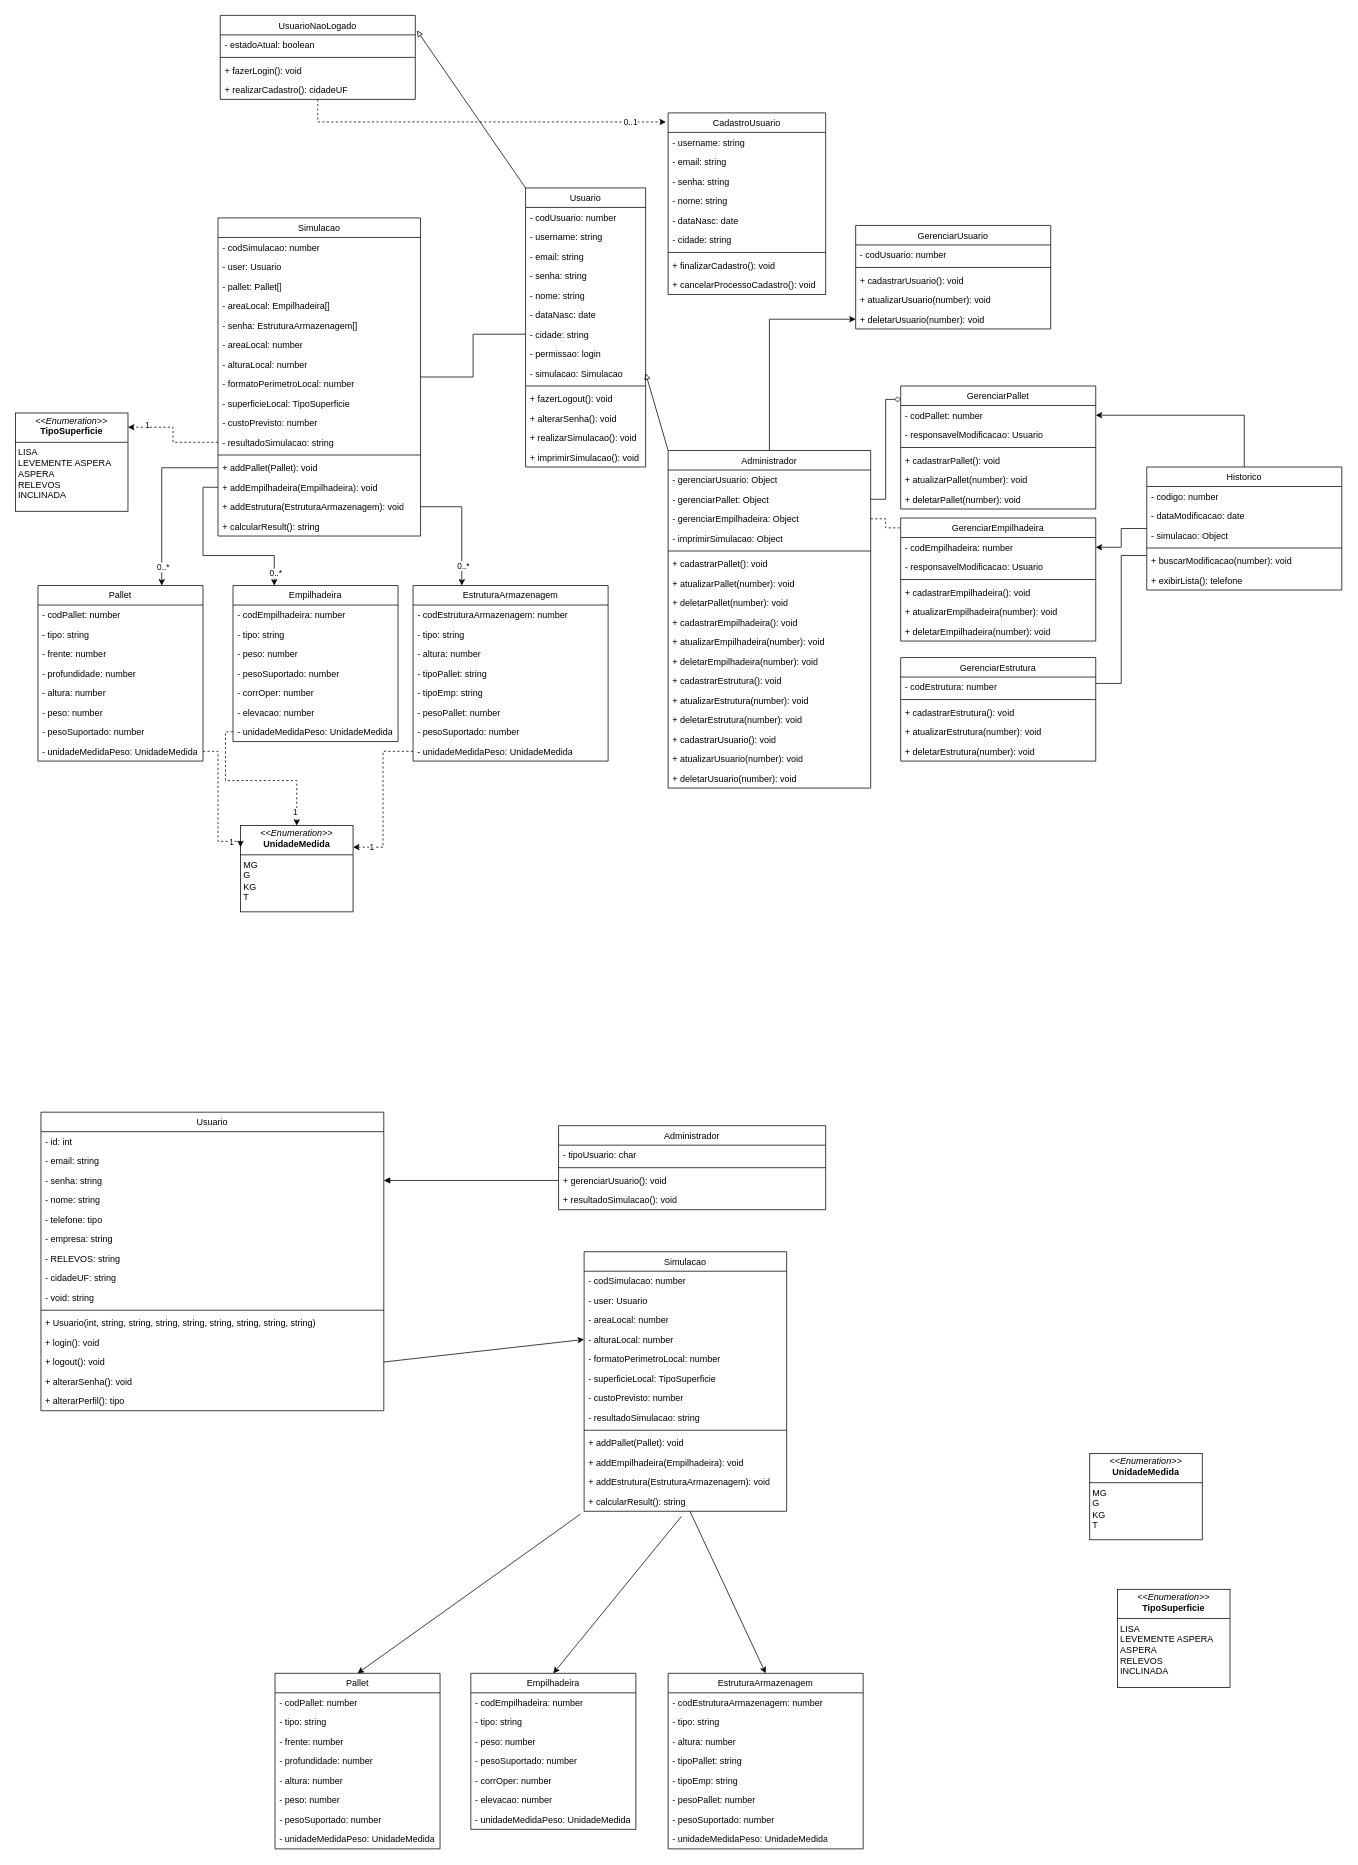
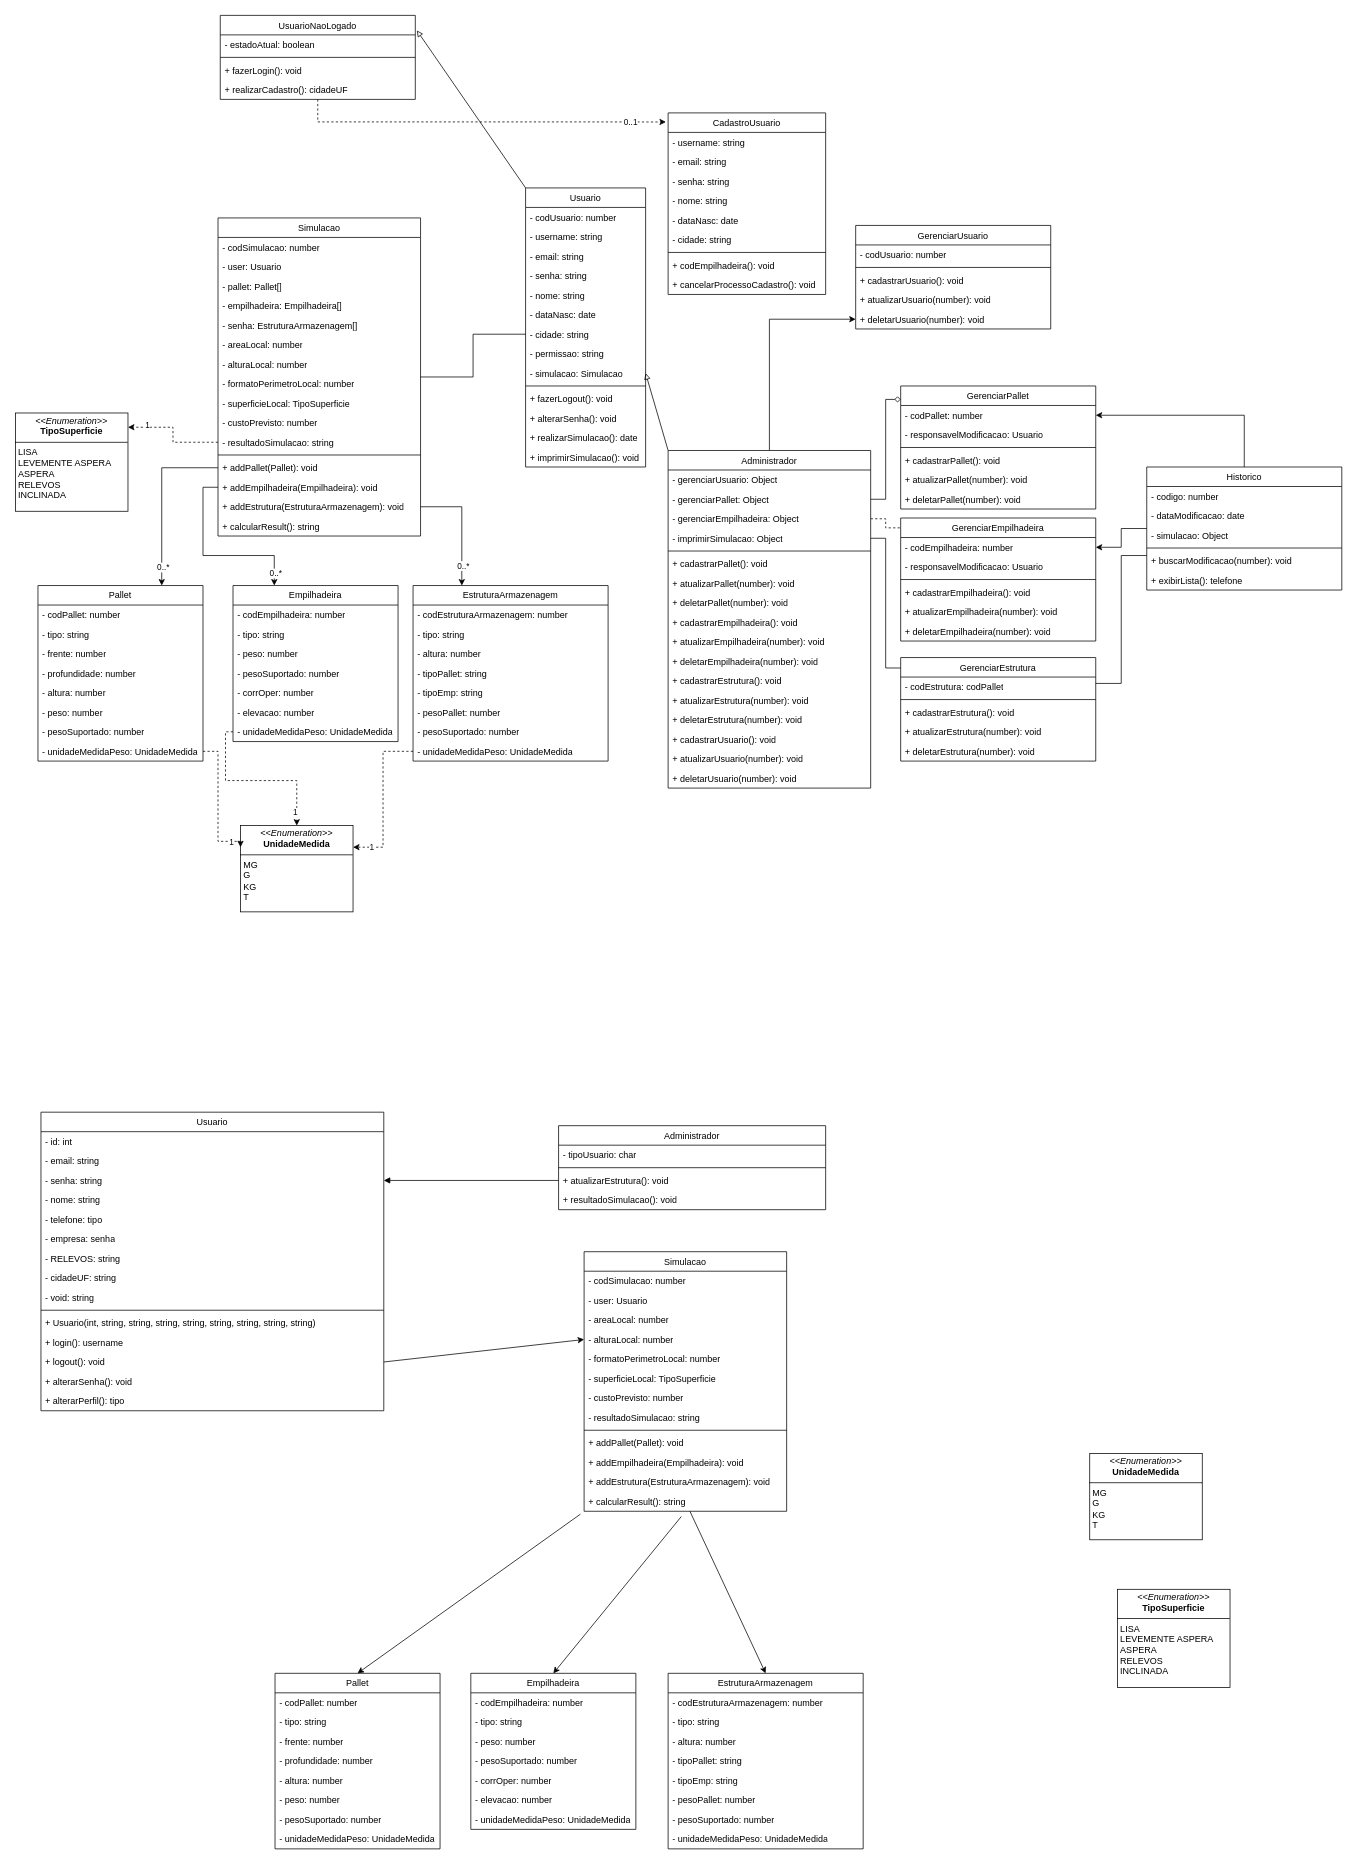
(732, 266) -> (727, 266)
(282, 307) -> (287, 307)
(568, 355) -> (572, 355)
(586, 444) -> (586, 444)
none -> (885, 603)
(957, 688) -> (962, 688)
(621, 1181) -> (626, 1181)
(84, 1240) -> (82, 1240)
(76, 1343) -> (87, 1343)
